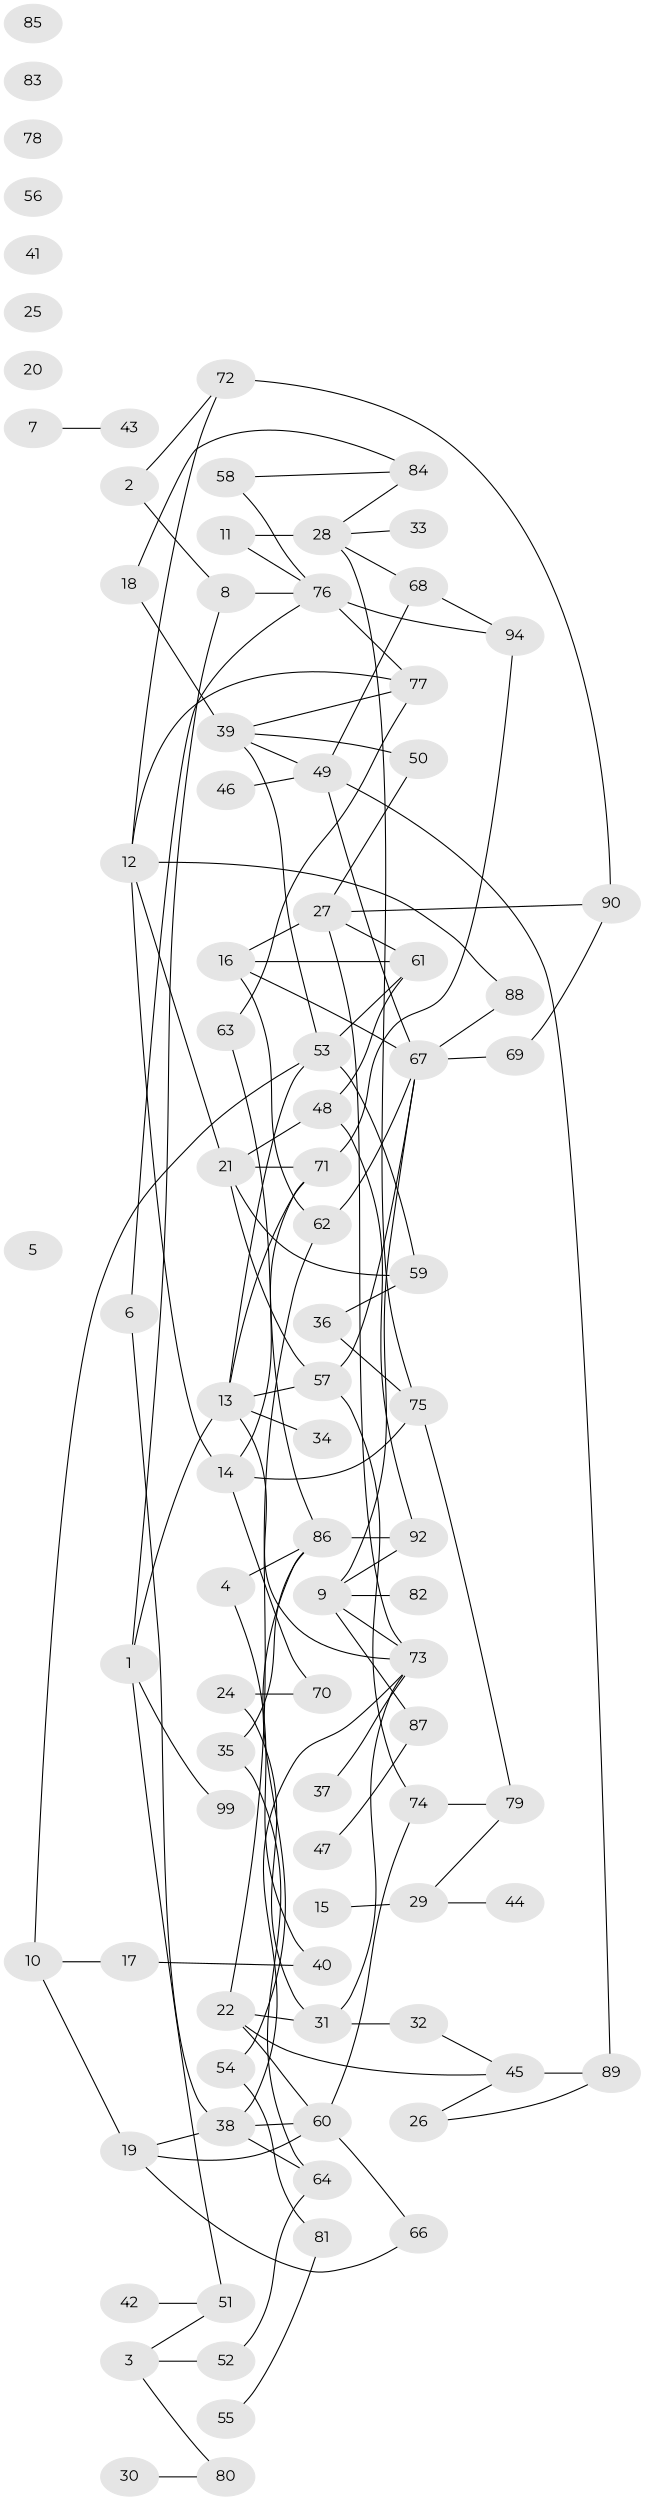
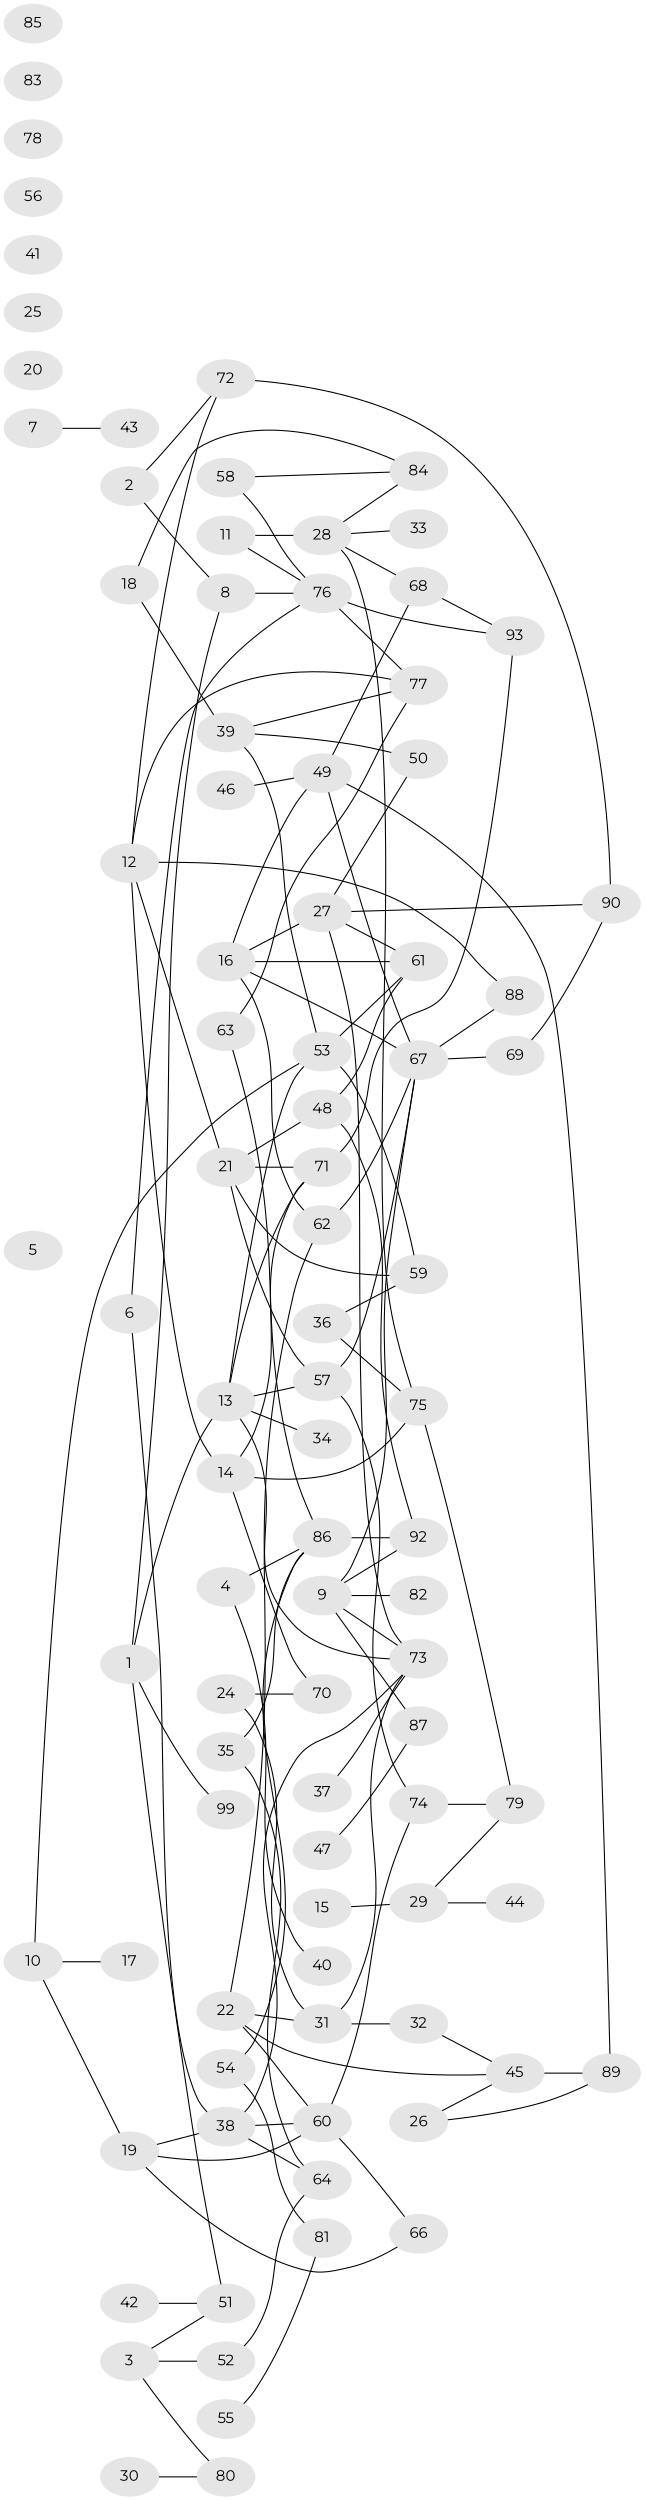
(515, 636) -> (515, 636)
(274, 753) -> (266, 860)
(226, 1964) -> none
